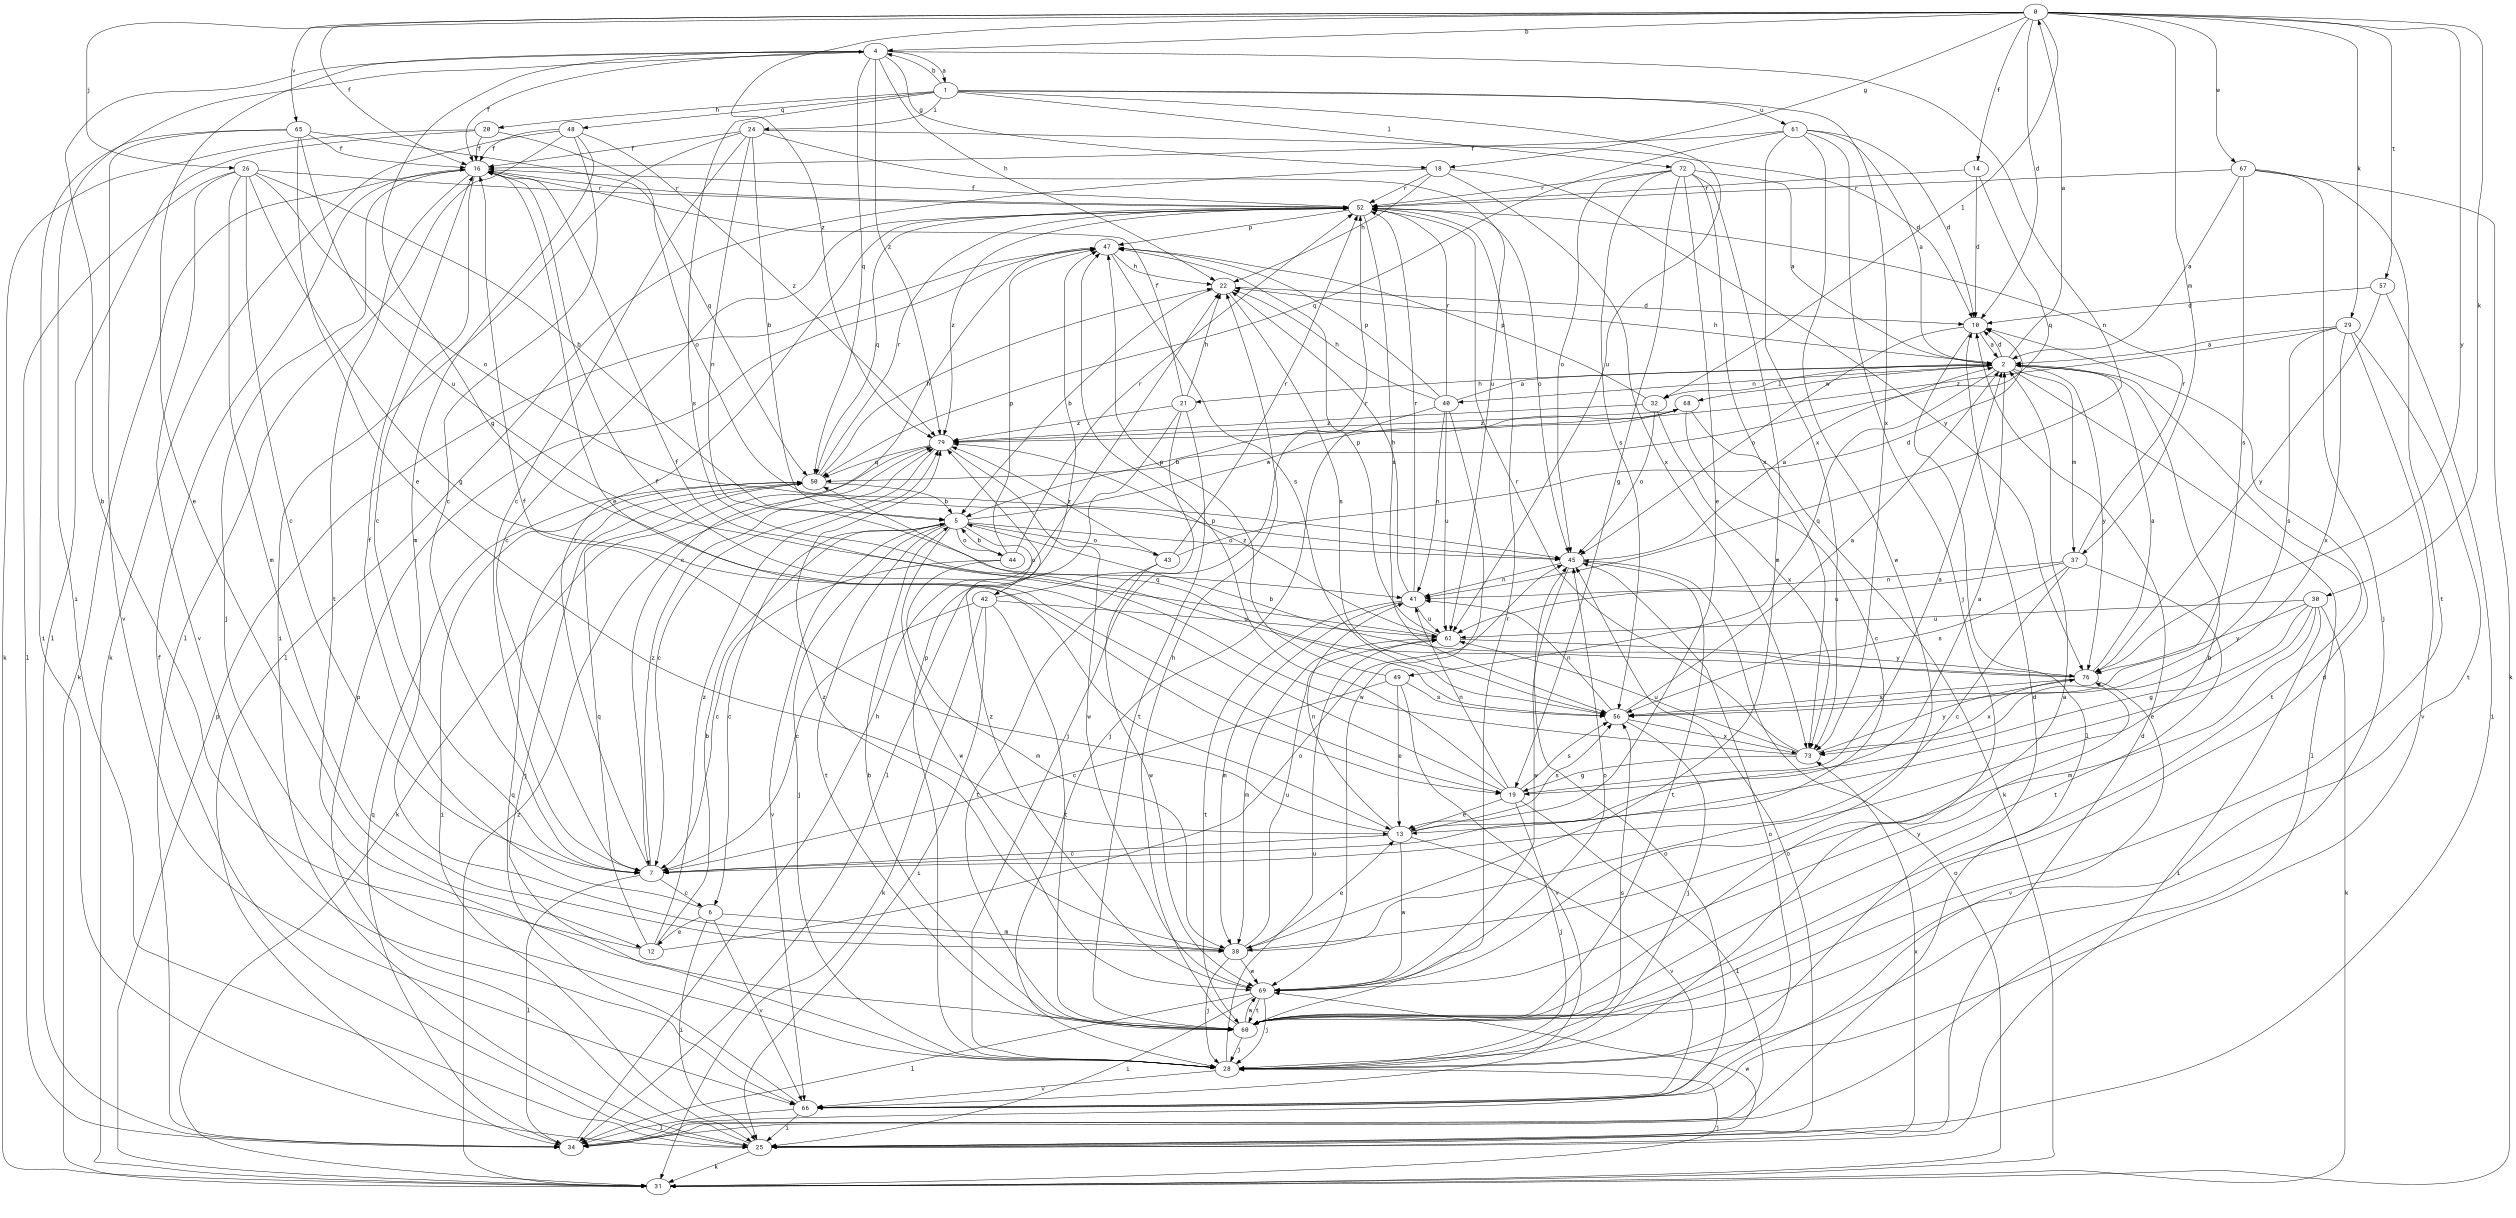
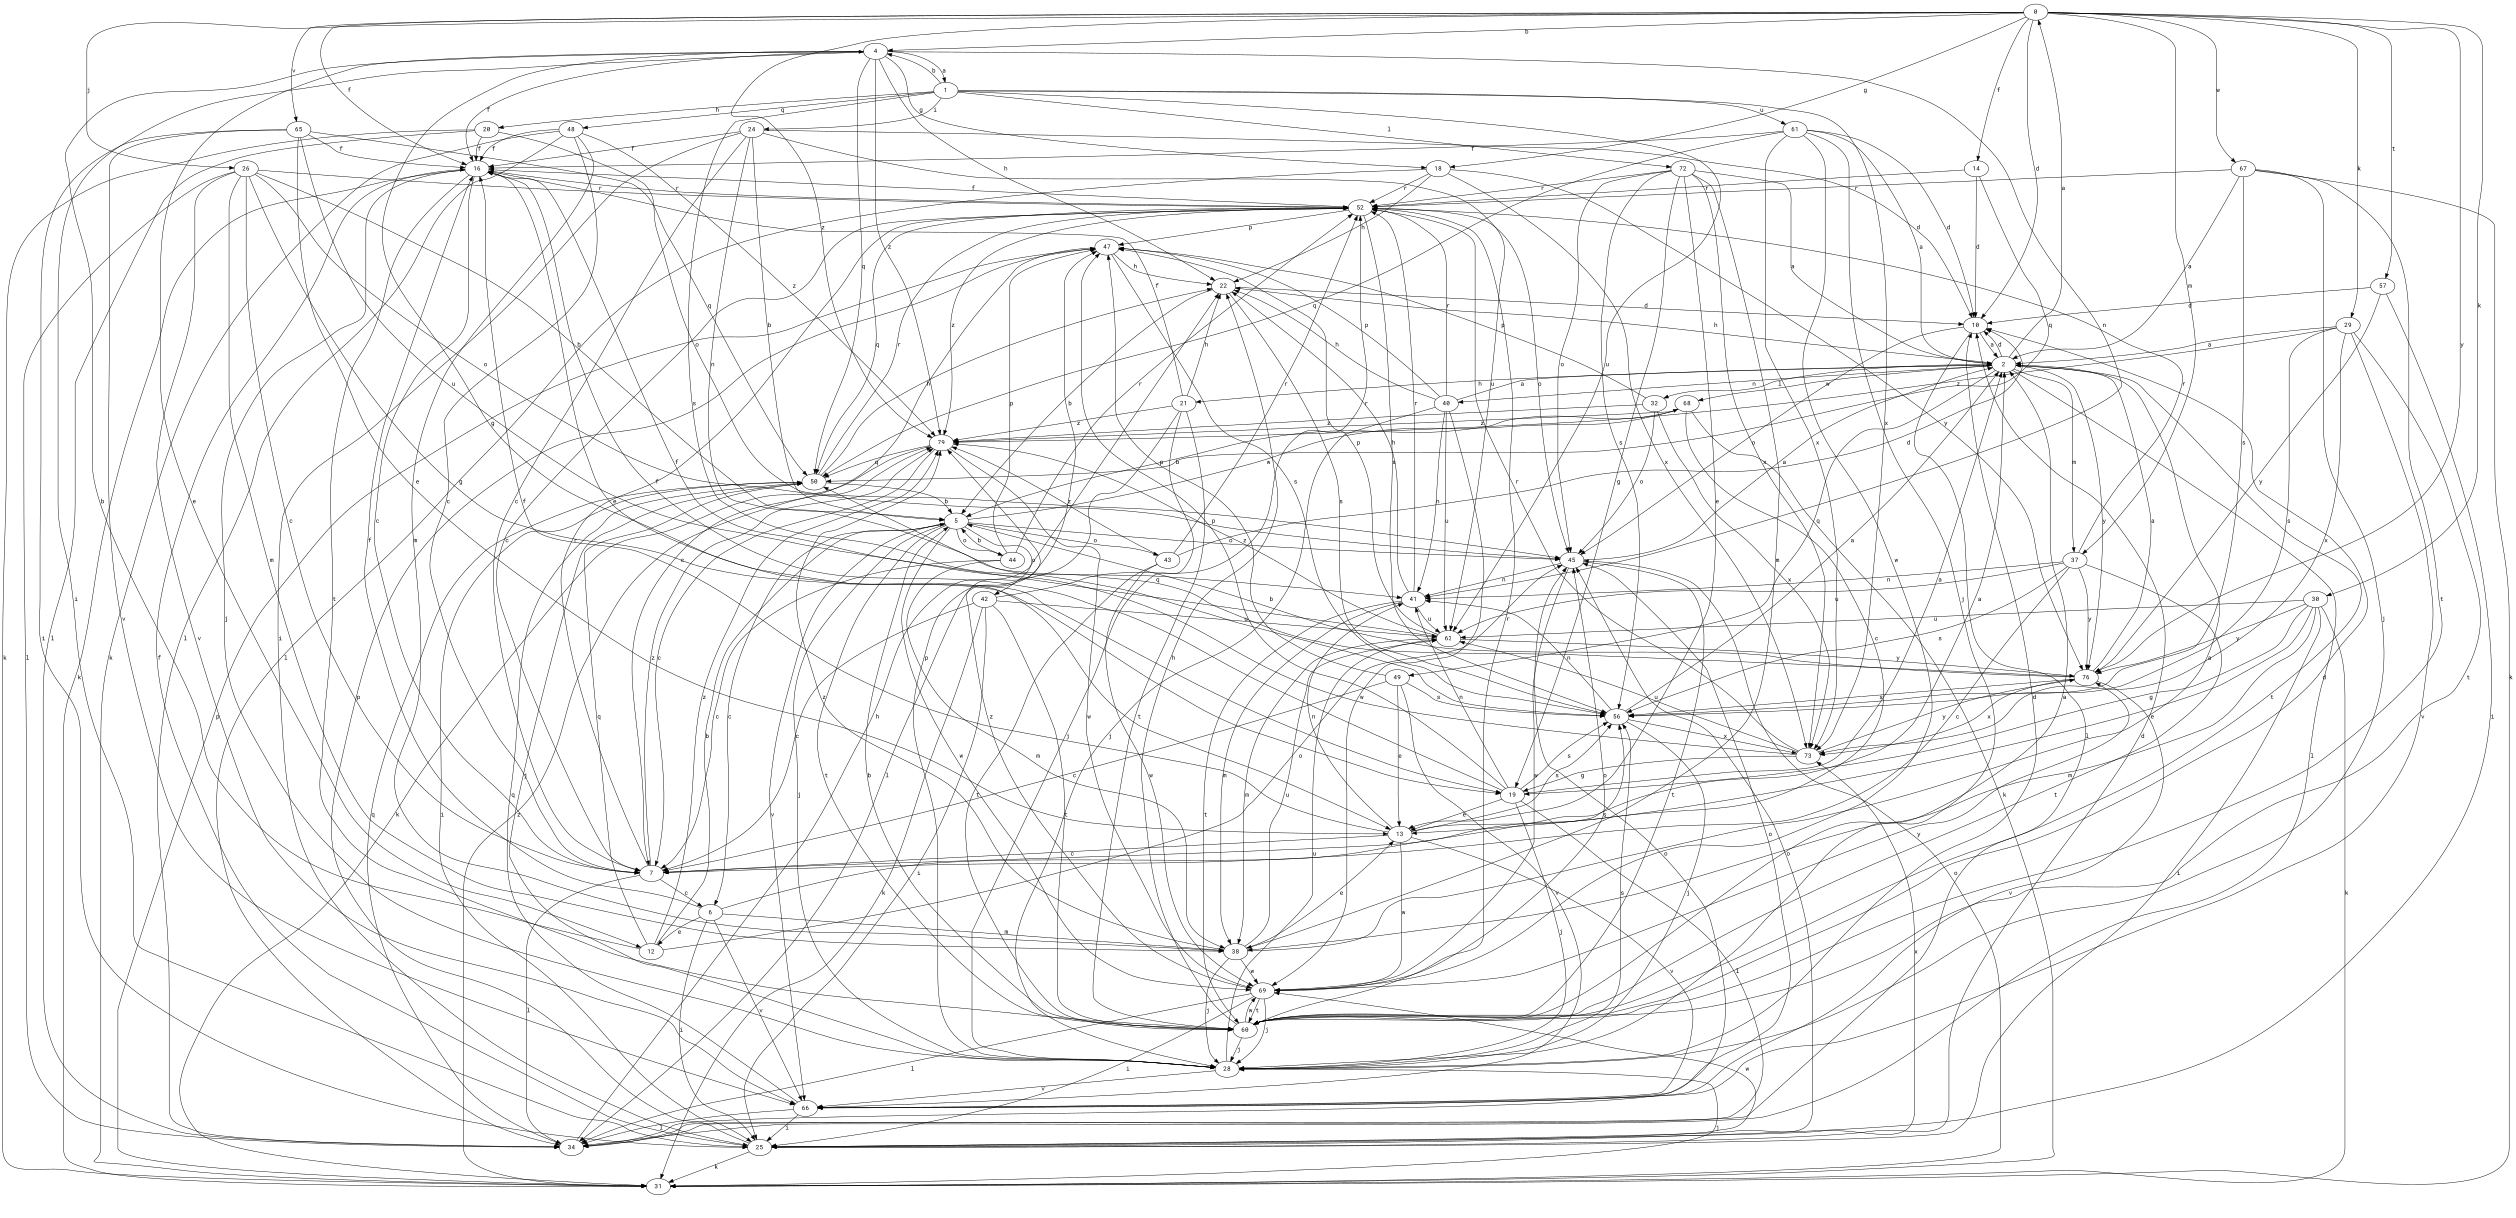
(1907, 238) -> none
none -> (2088, 616)
(2210, 658) -> (2210, 658)
none -> (1157, 860)
